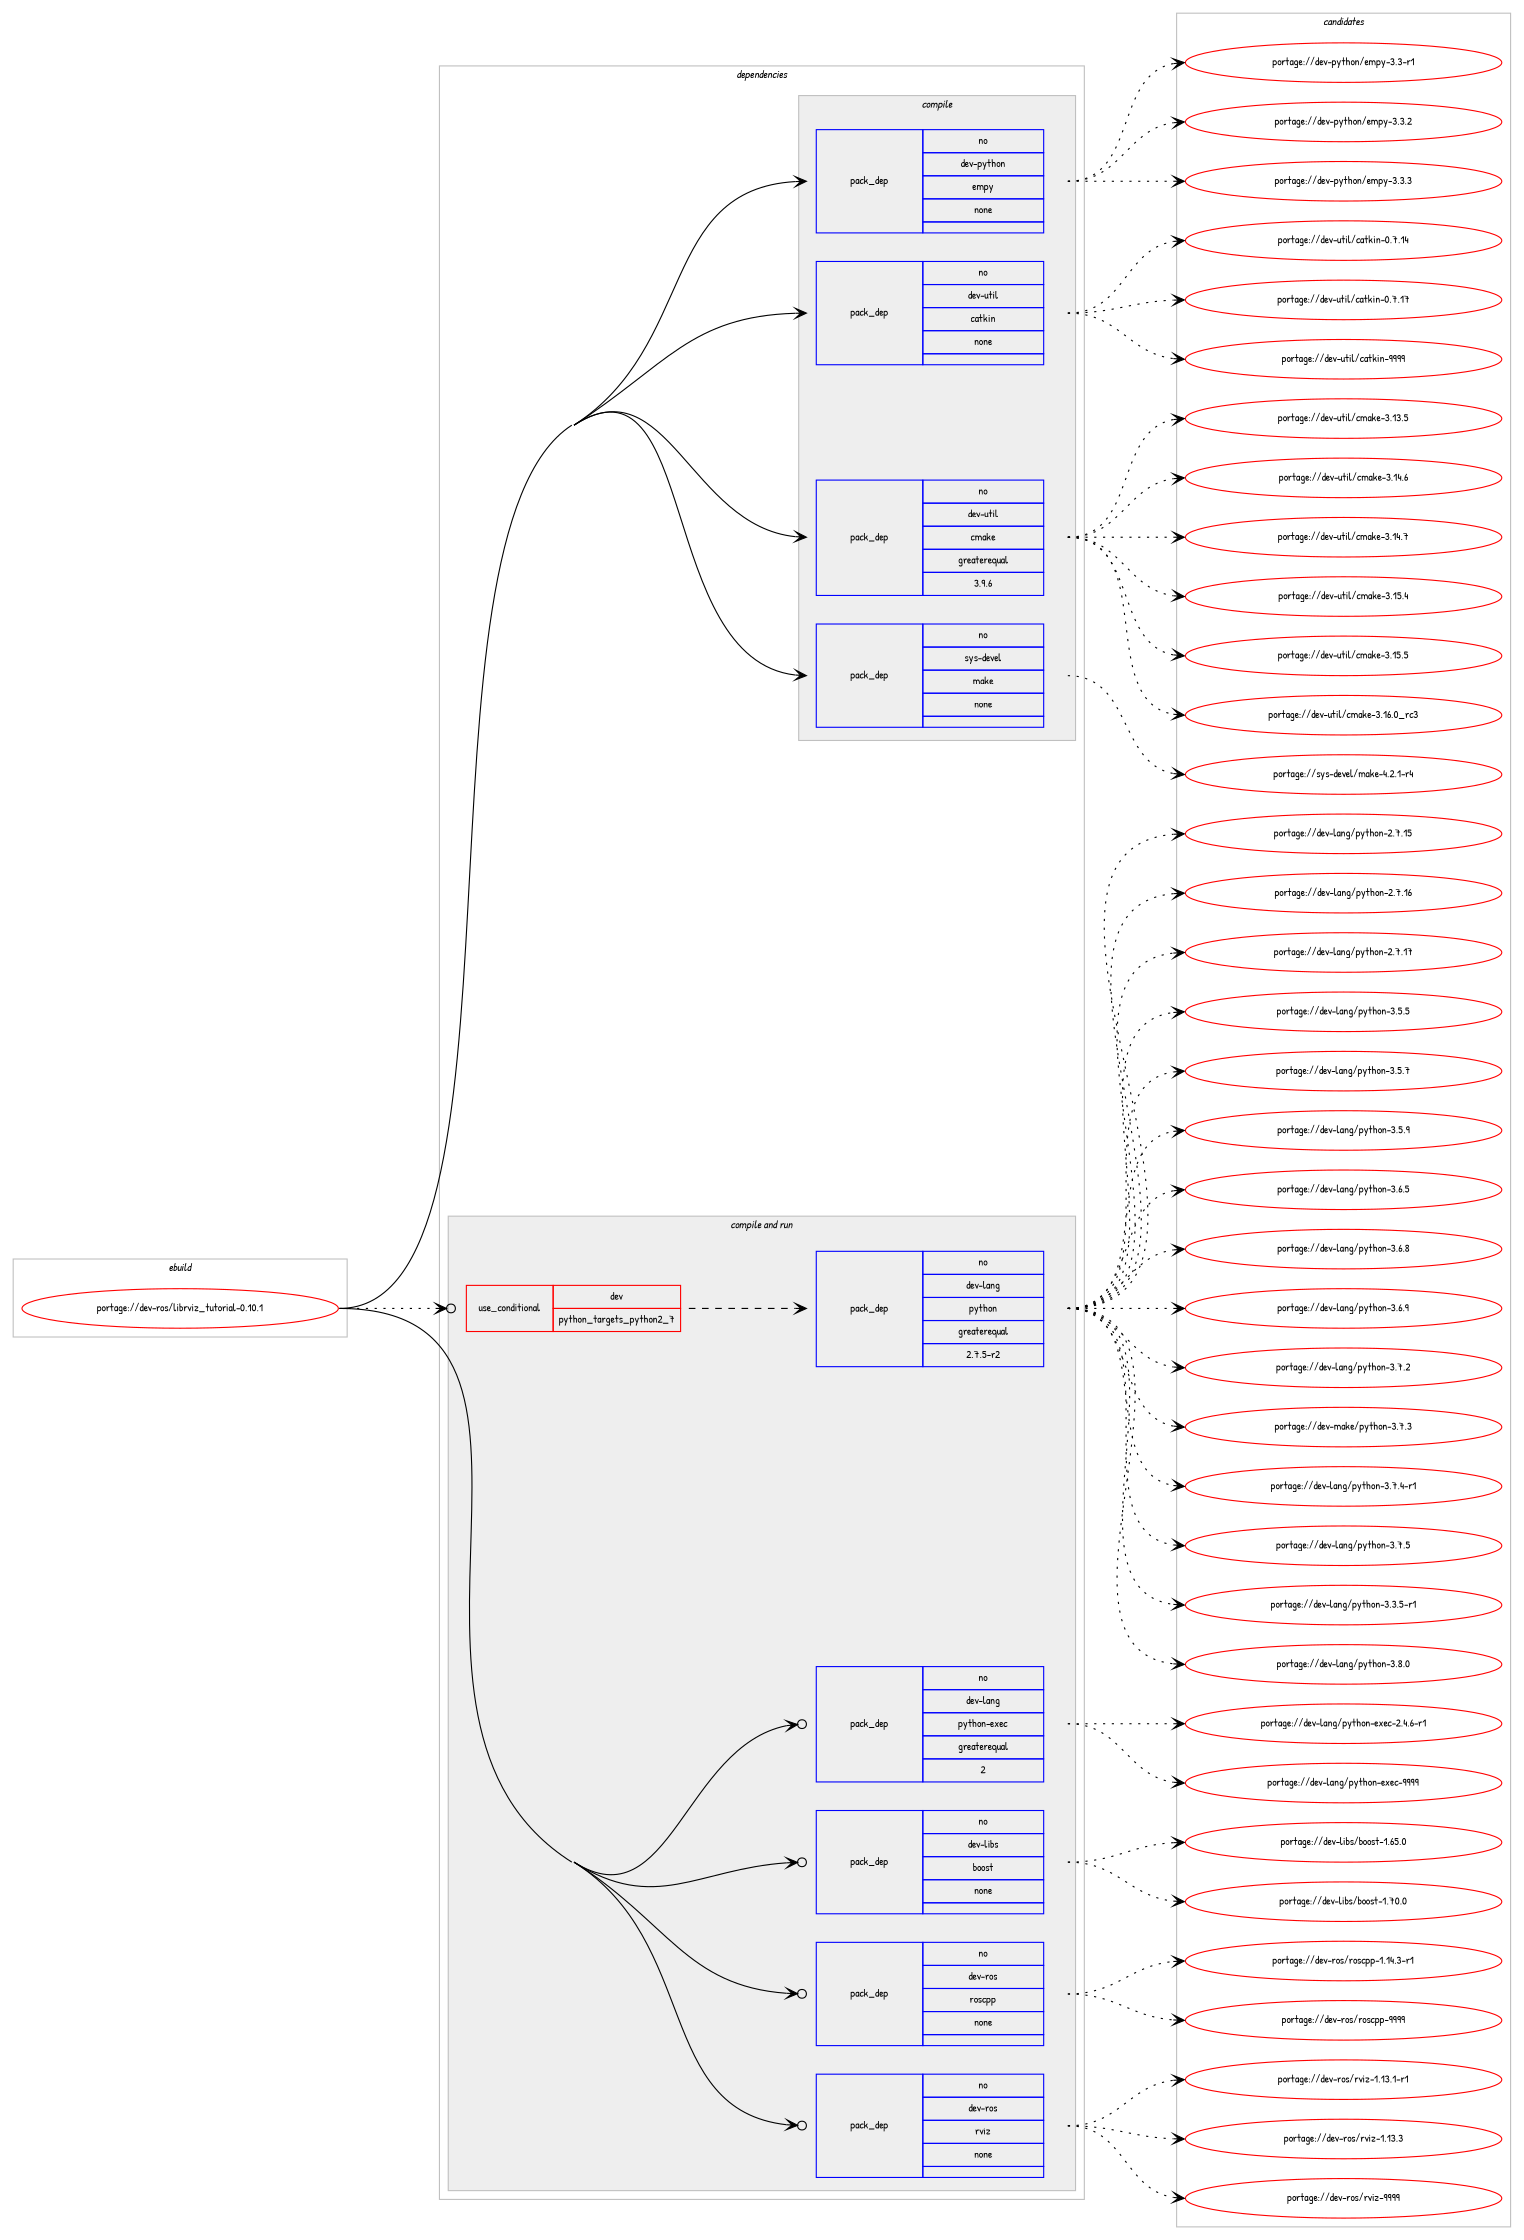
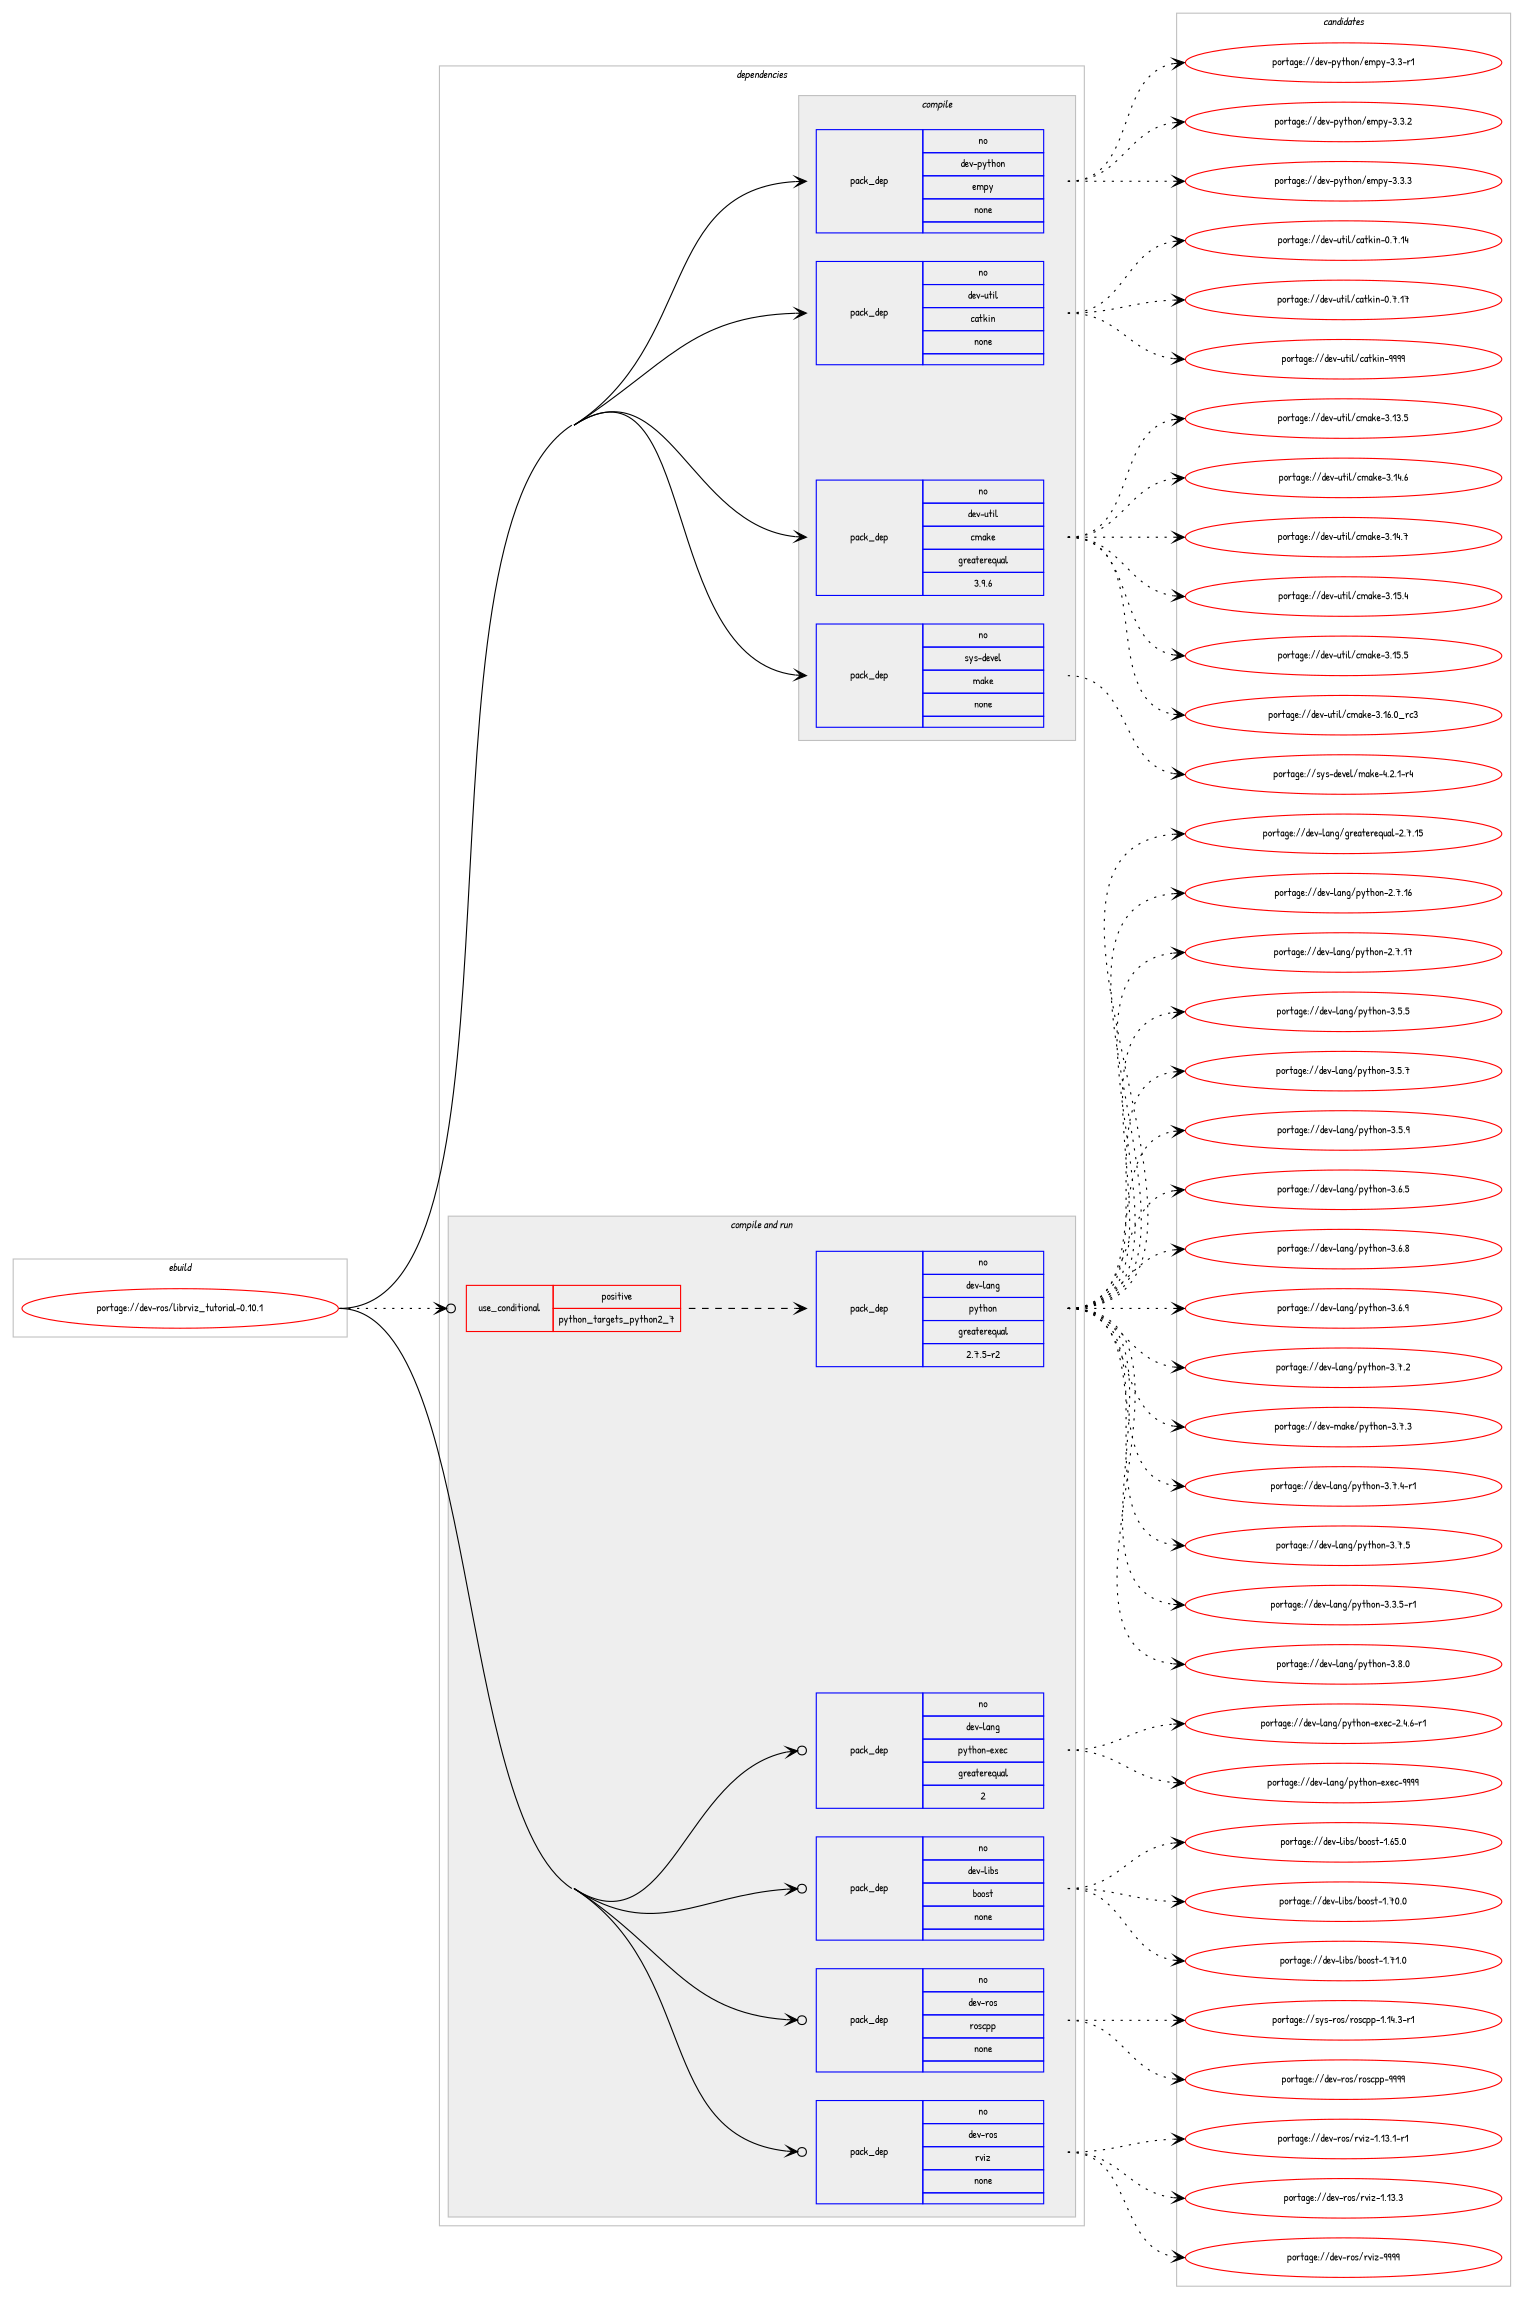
(1344, 834) -> (1344, 834)
(617, 1296) -> (617, 1296)
none -> (1344, 1961)
(1344, 1961) -> (1344, 2020)
